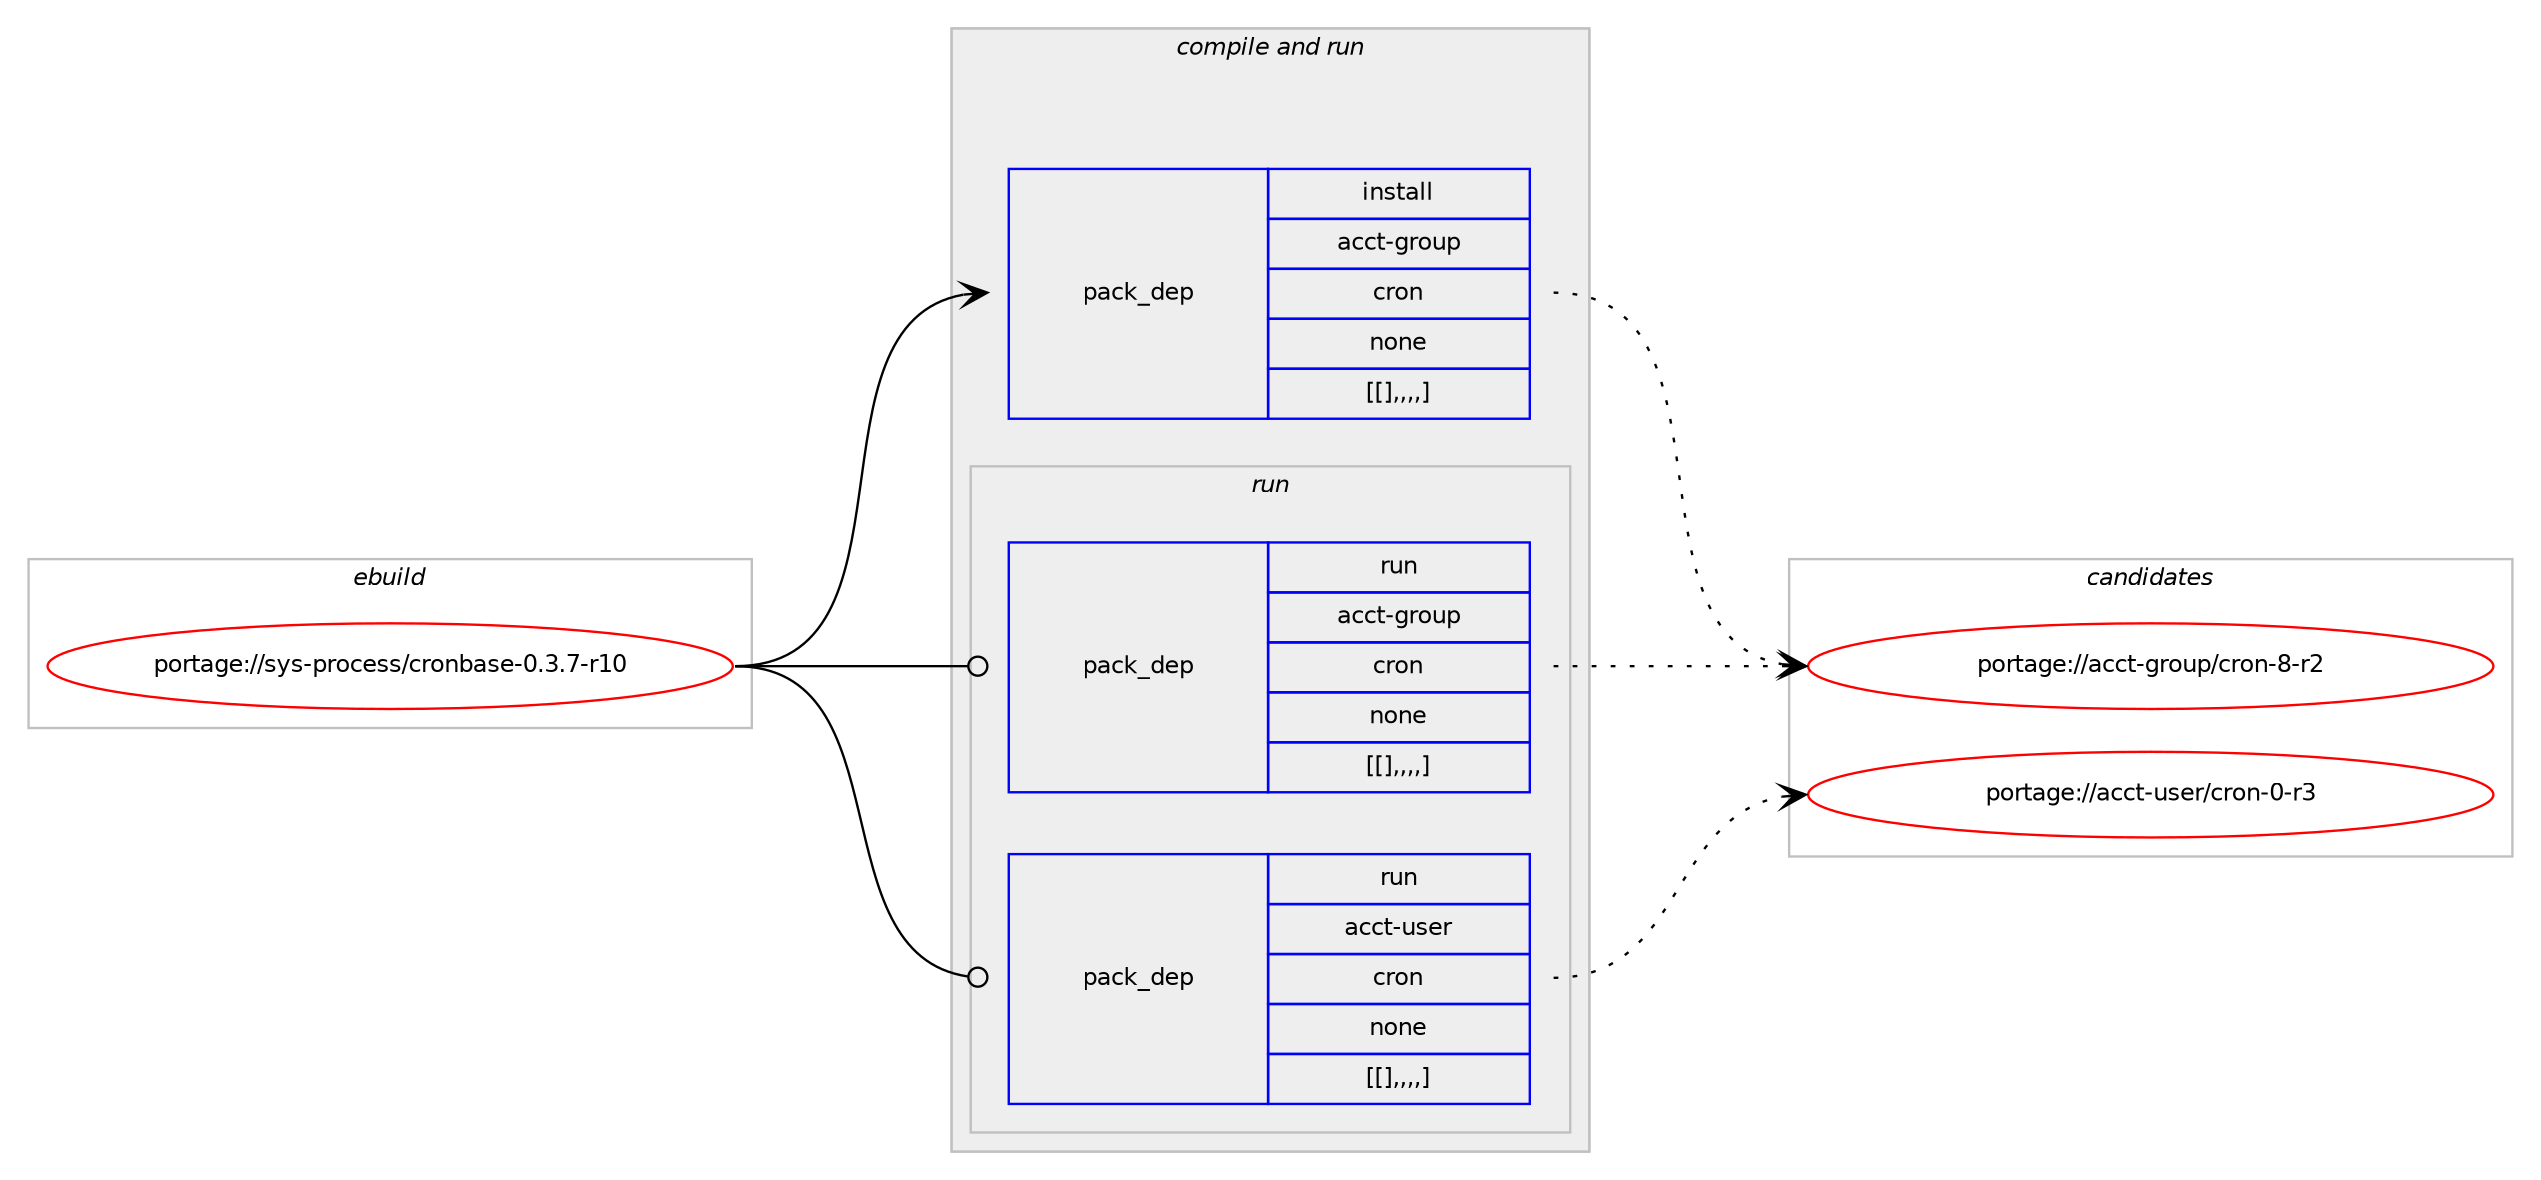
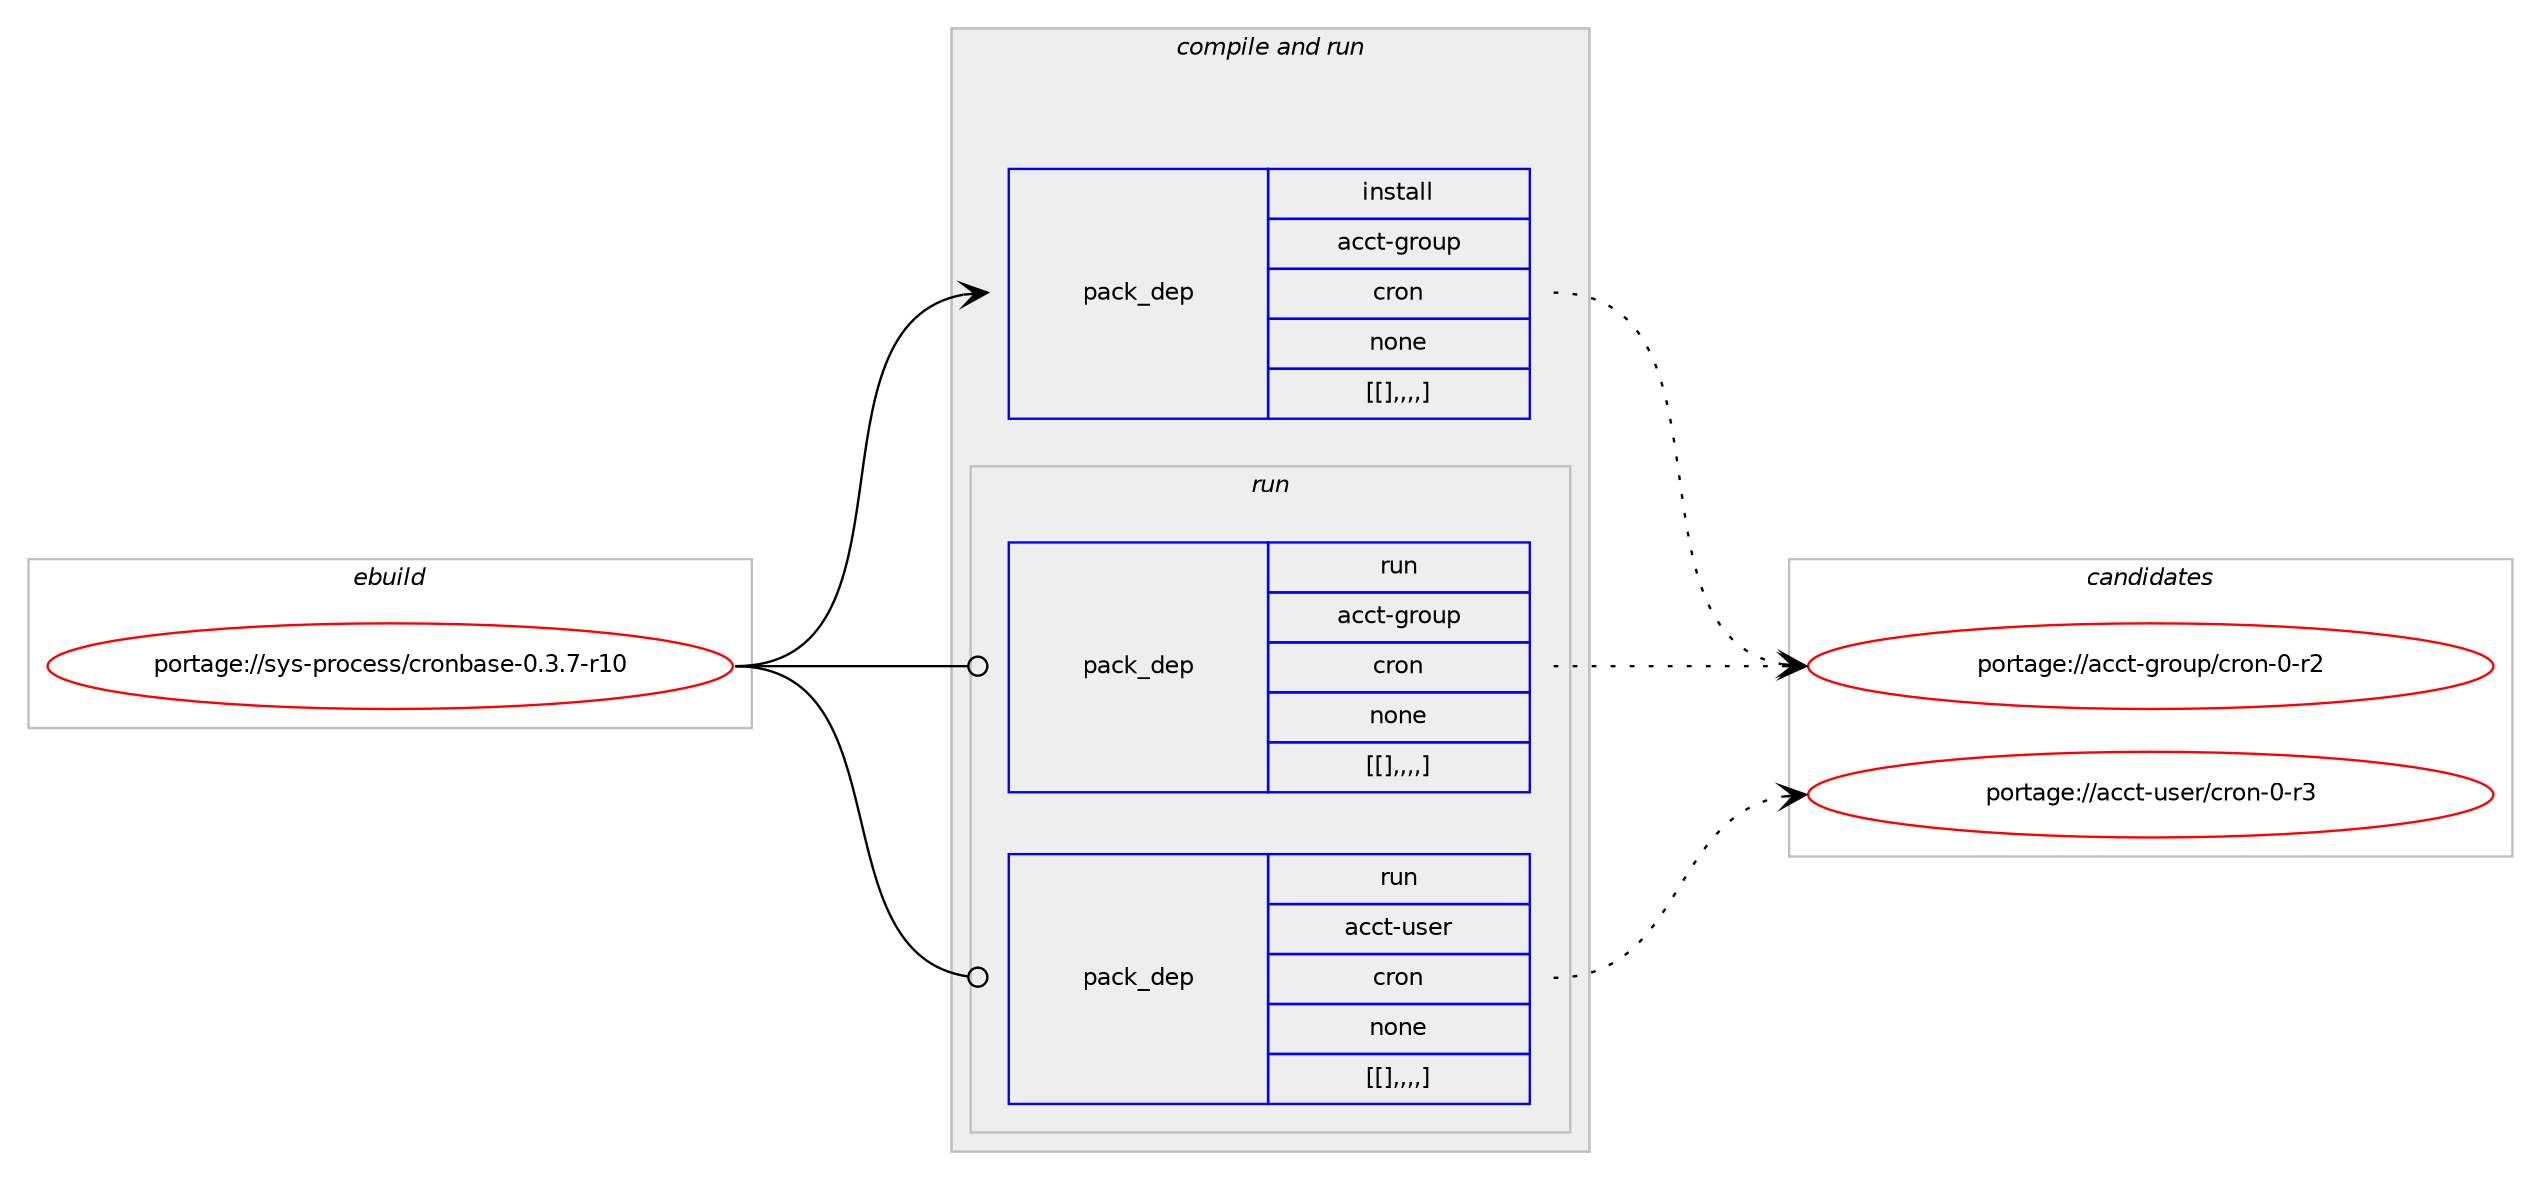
(2151, 666) -> (2151, 666)
